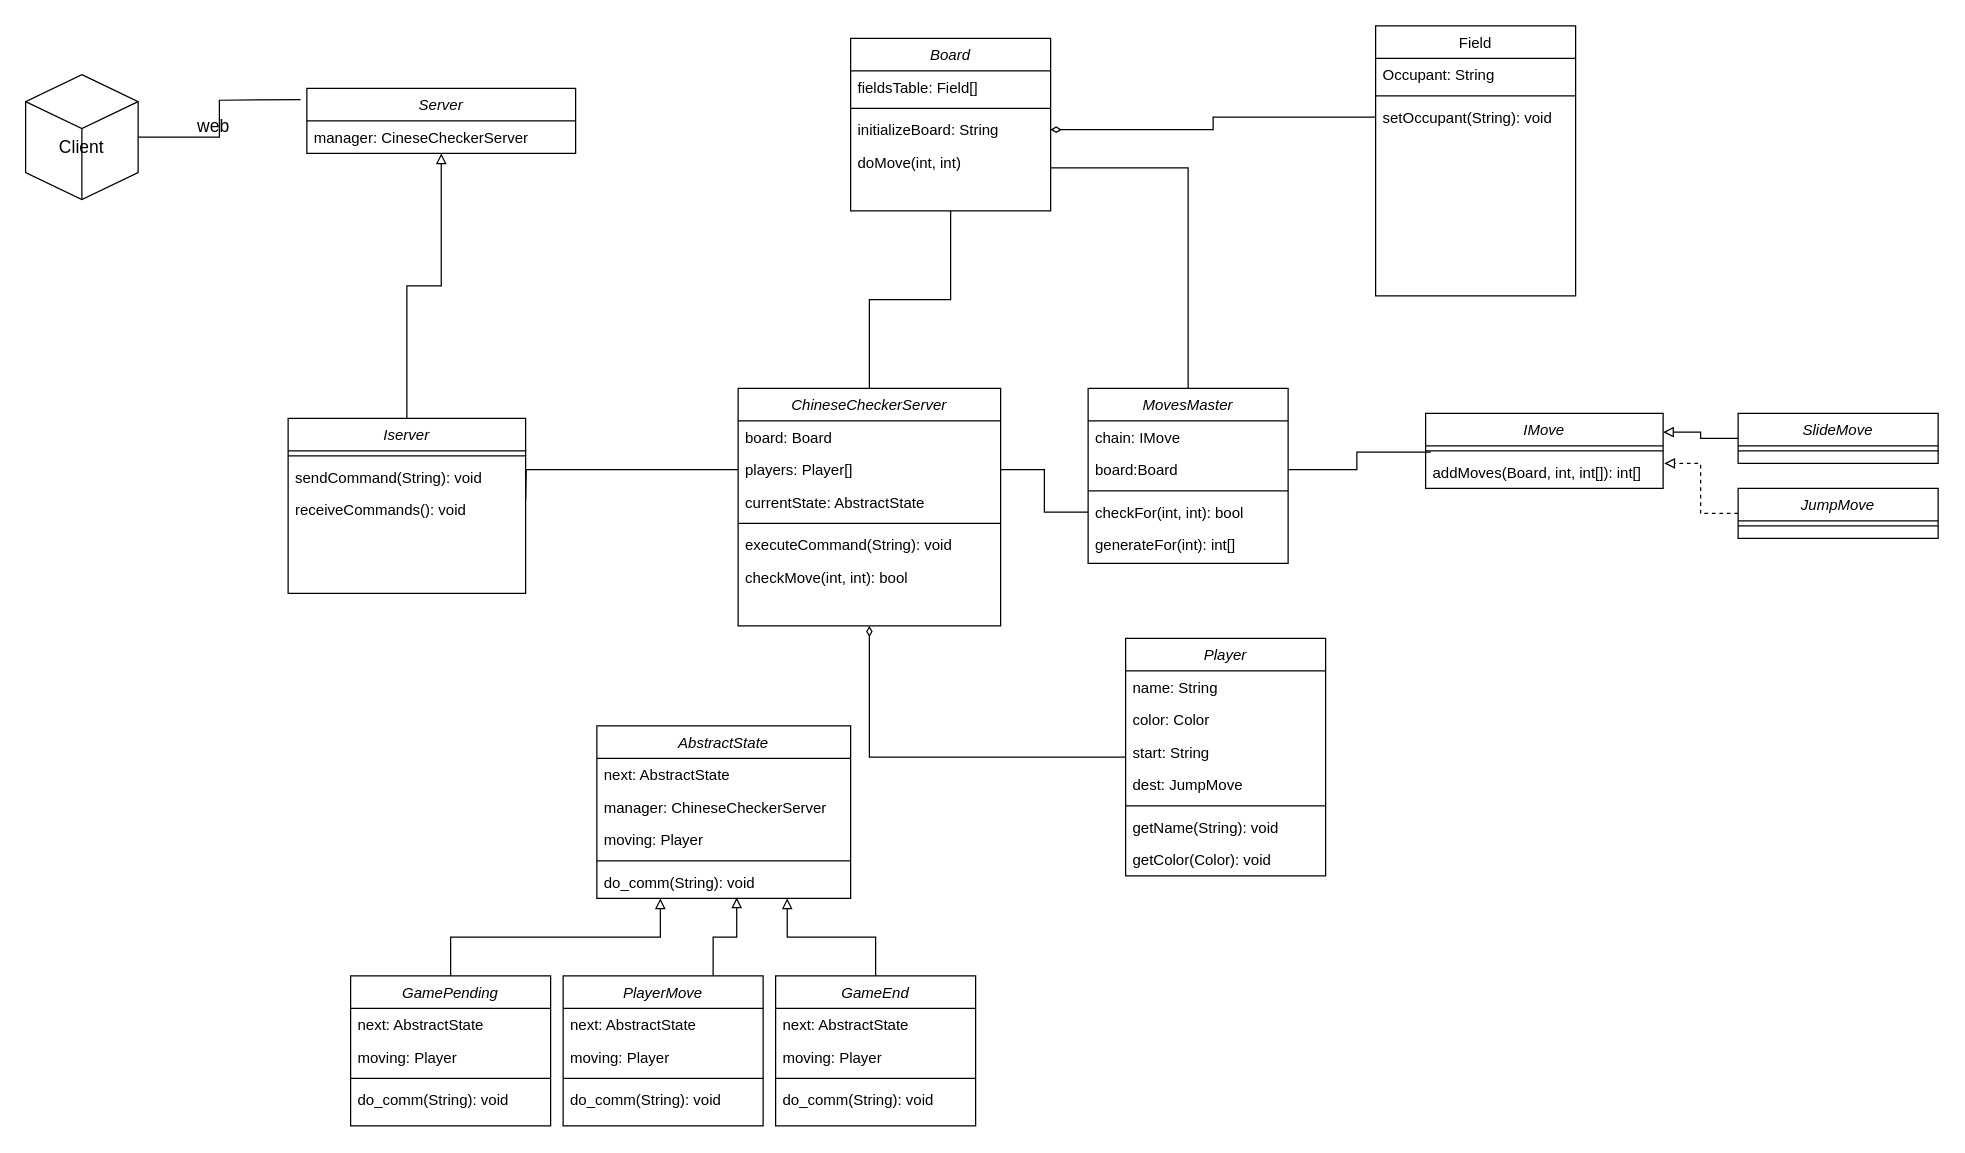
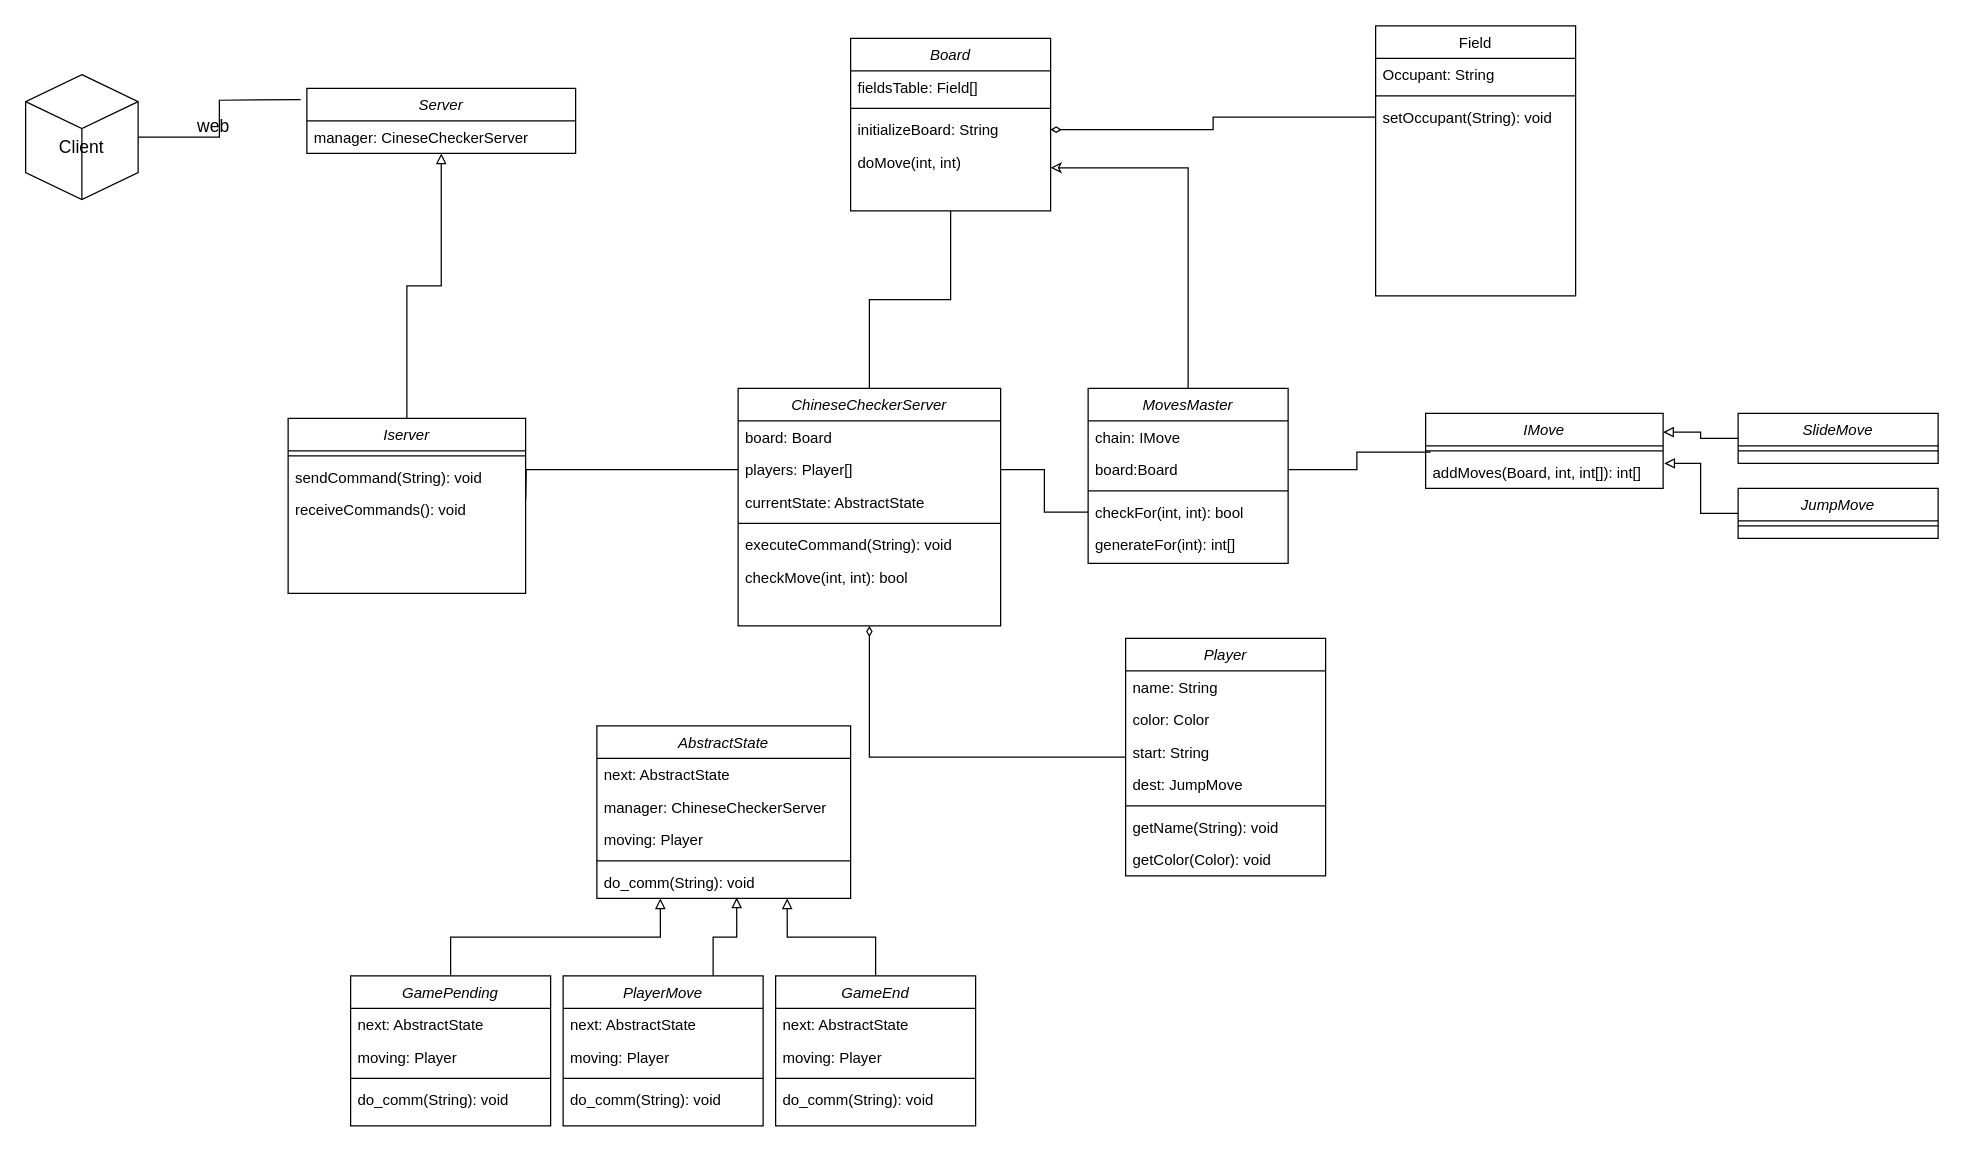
(1057, 168) -> (1061, 168)
(1701, 492) -> (1701, 492)
